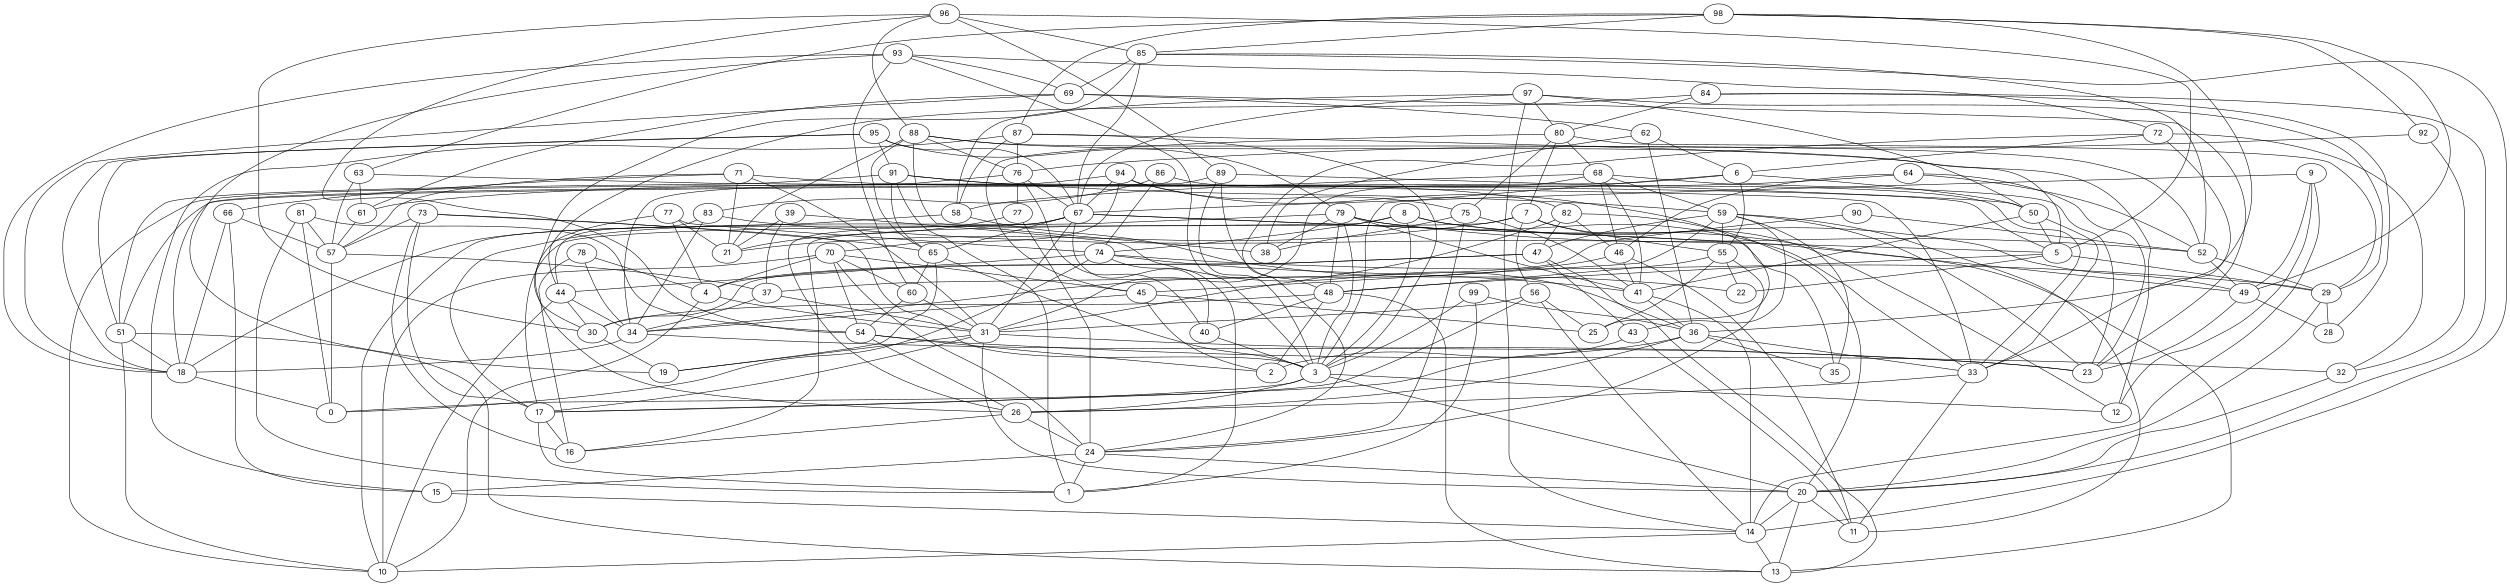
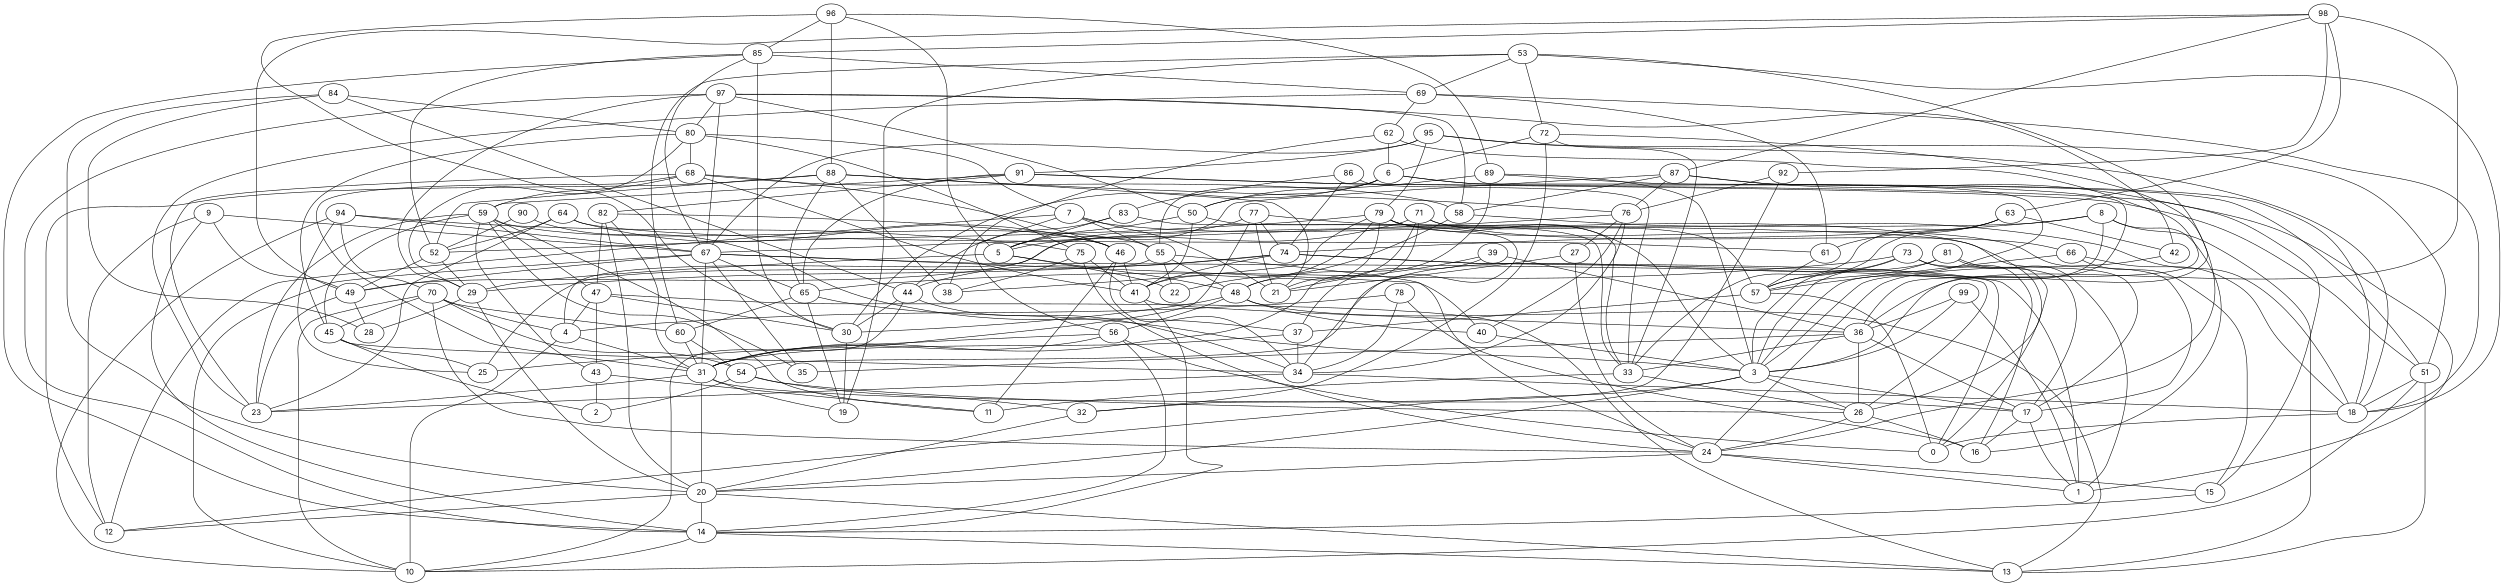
(898, 54) -> (1523, 54)
(348, 156) -> none
none -> (1096, 196)
none -> (2175, 253)
none -> (1003, 333)
(1298, 336) -> (1176, 315)
(1828, 513) -> (448, 510)
